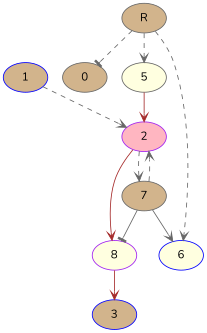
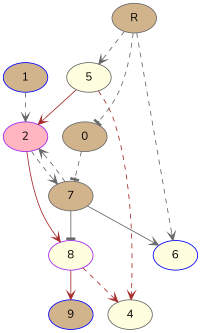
none -> (78, 164)
(114, 315) -> (71, 315)
none -> (130, 315)
